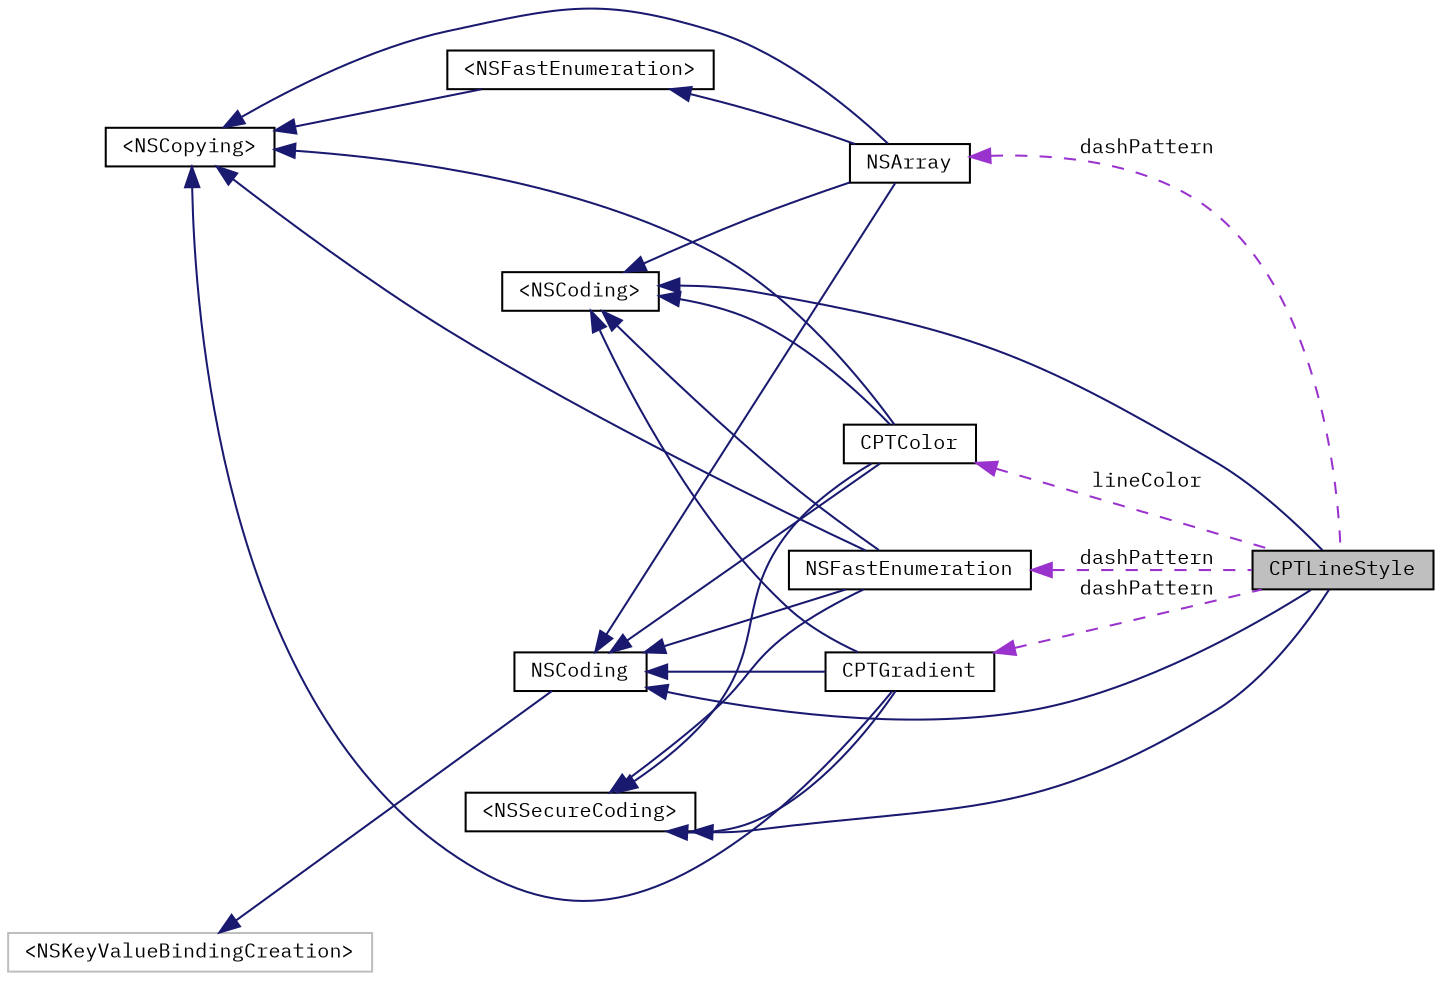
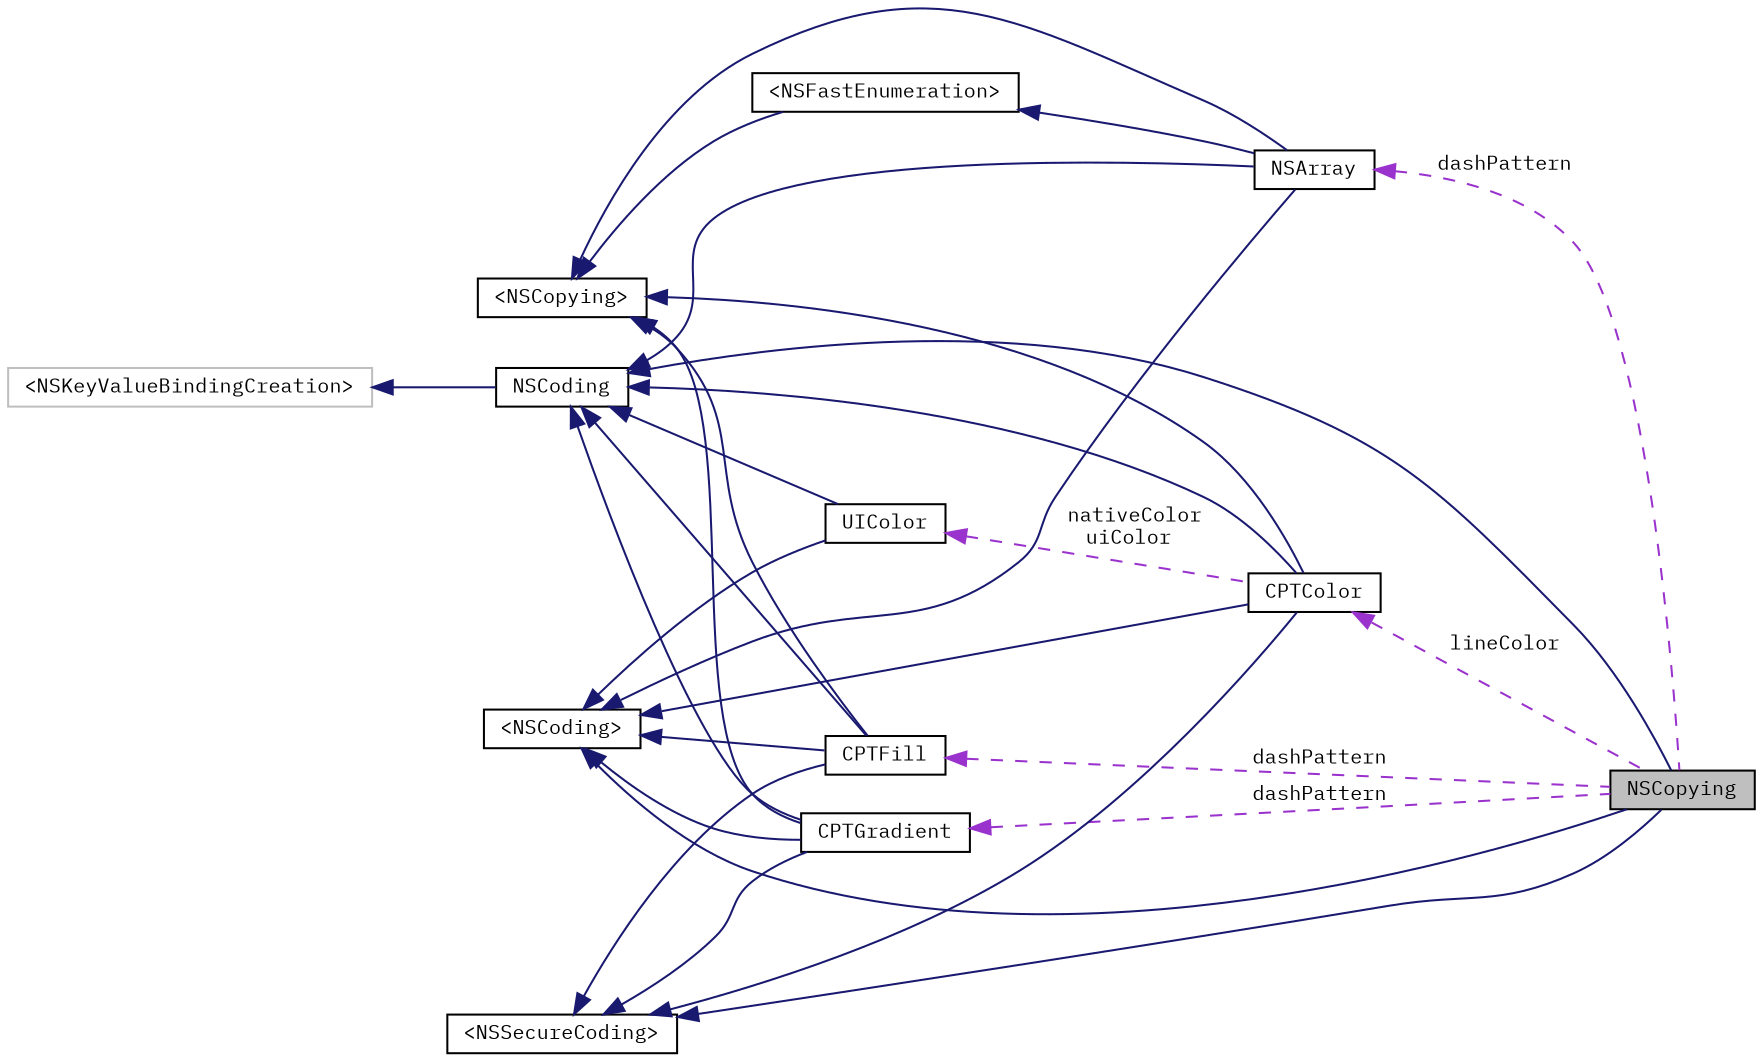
none -> (886, 524)
(910, 570) -> (886, 755)
(1343, 570) -> (1683, 790)
